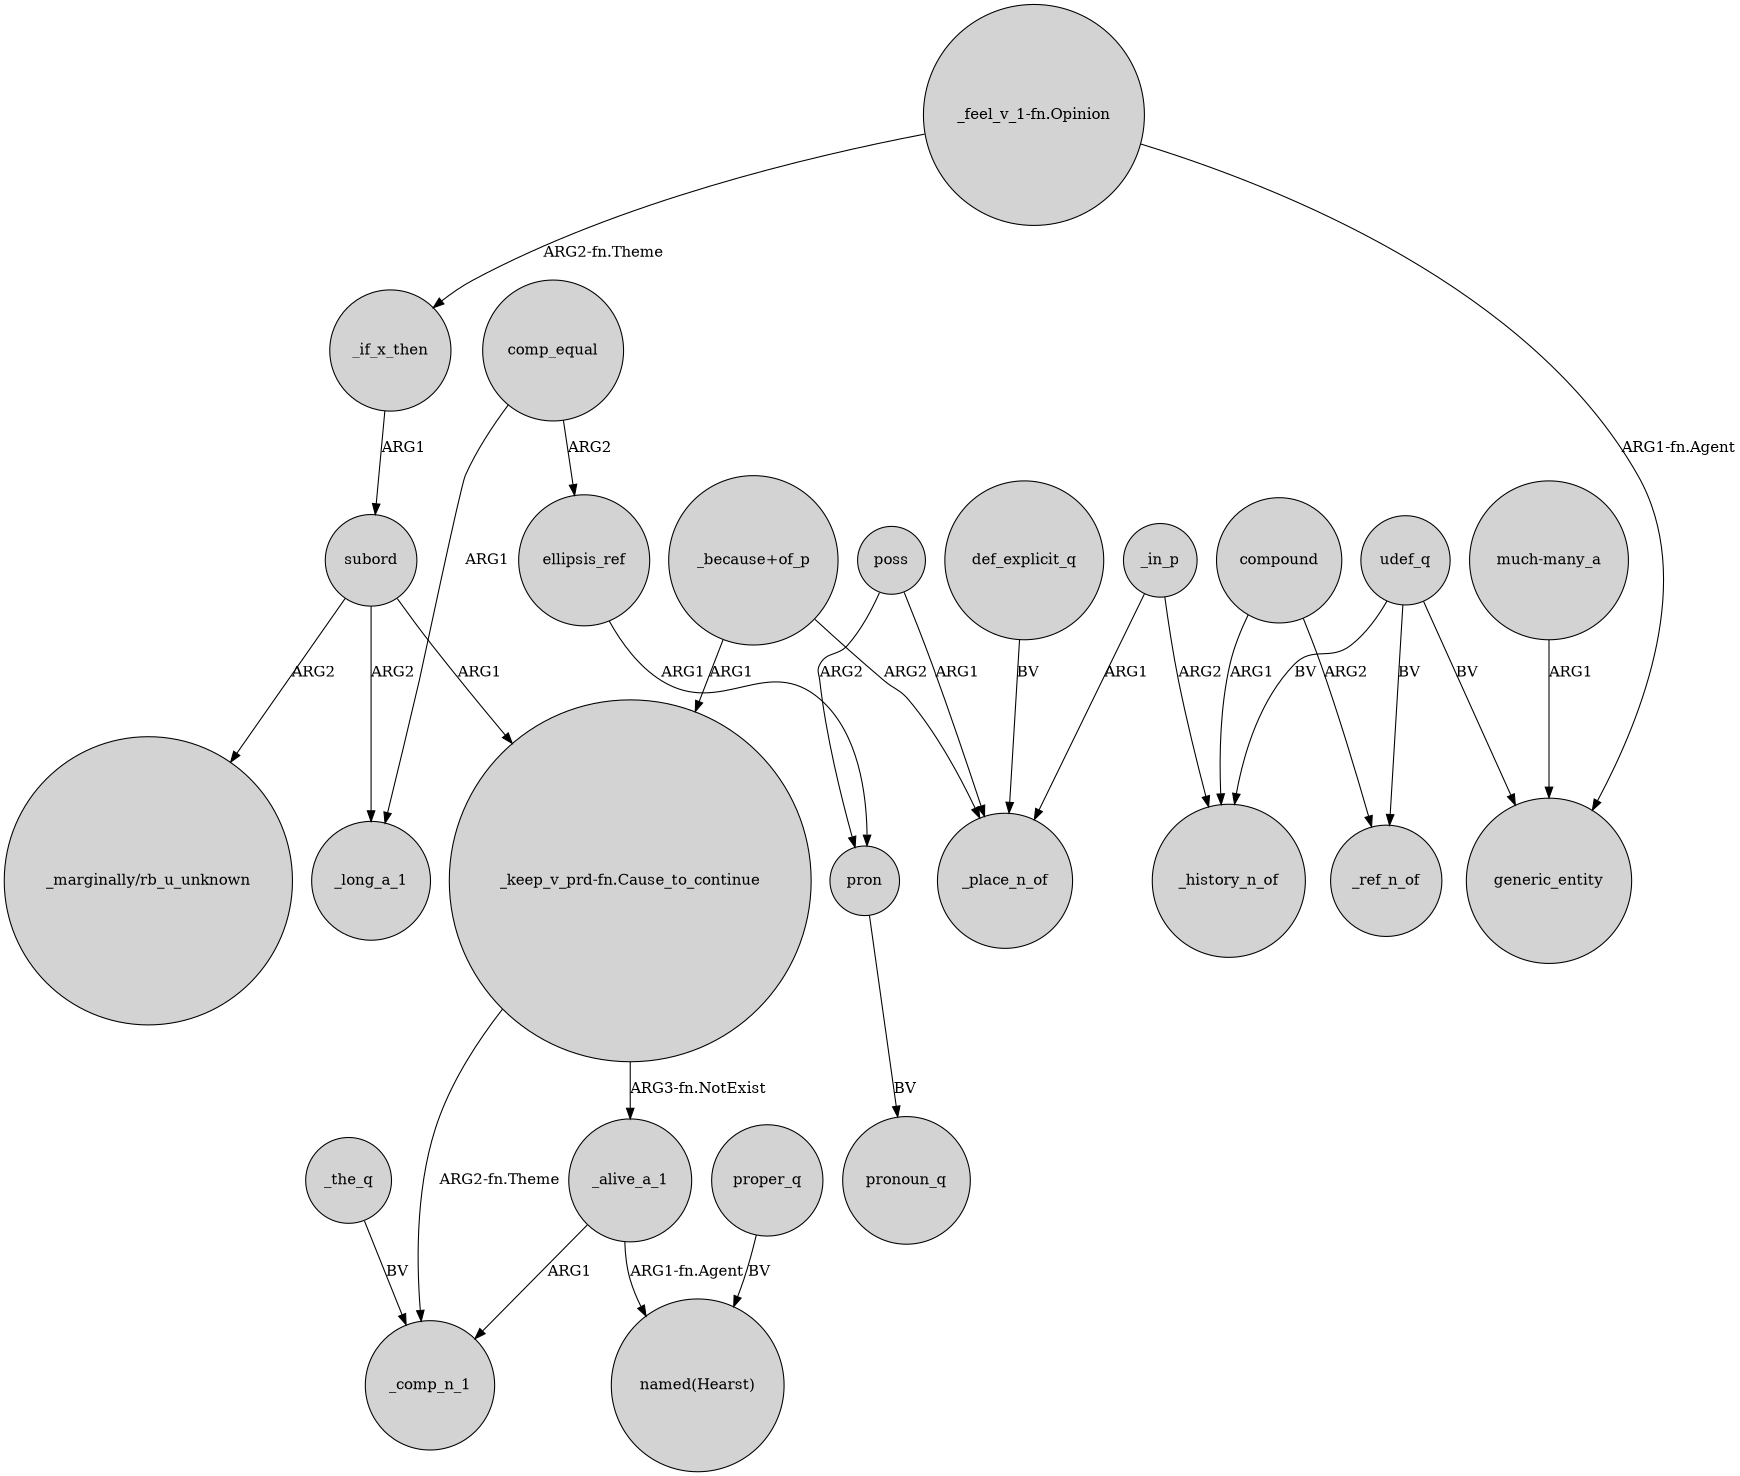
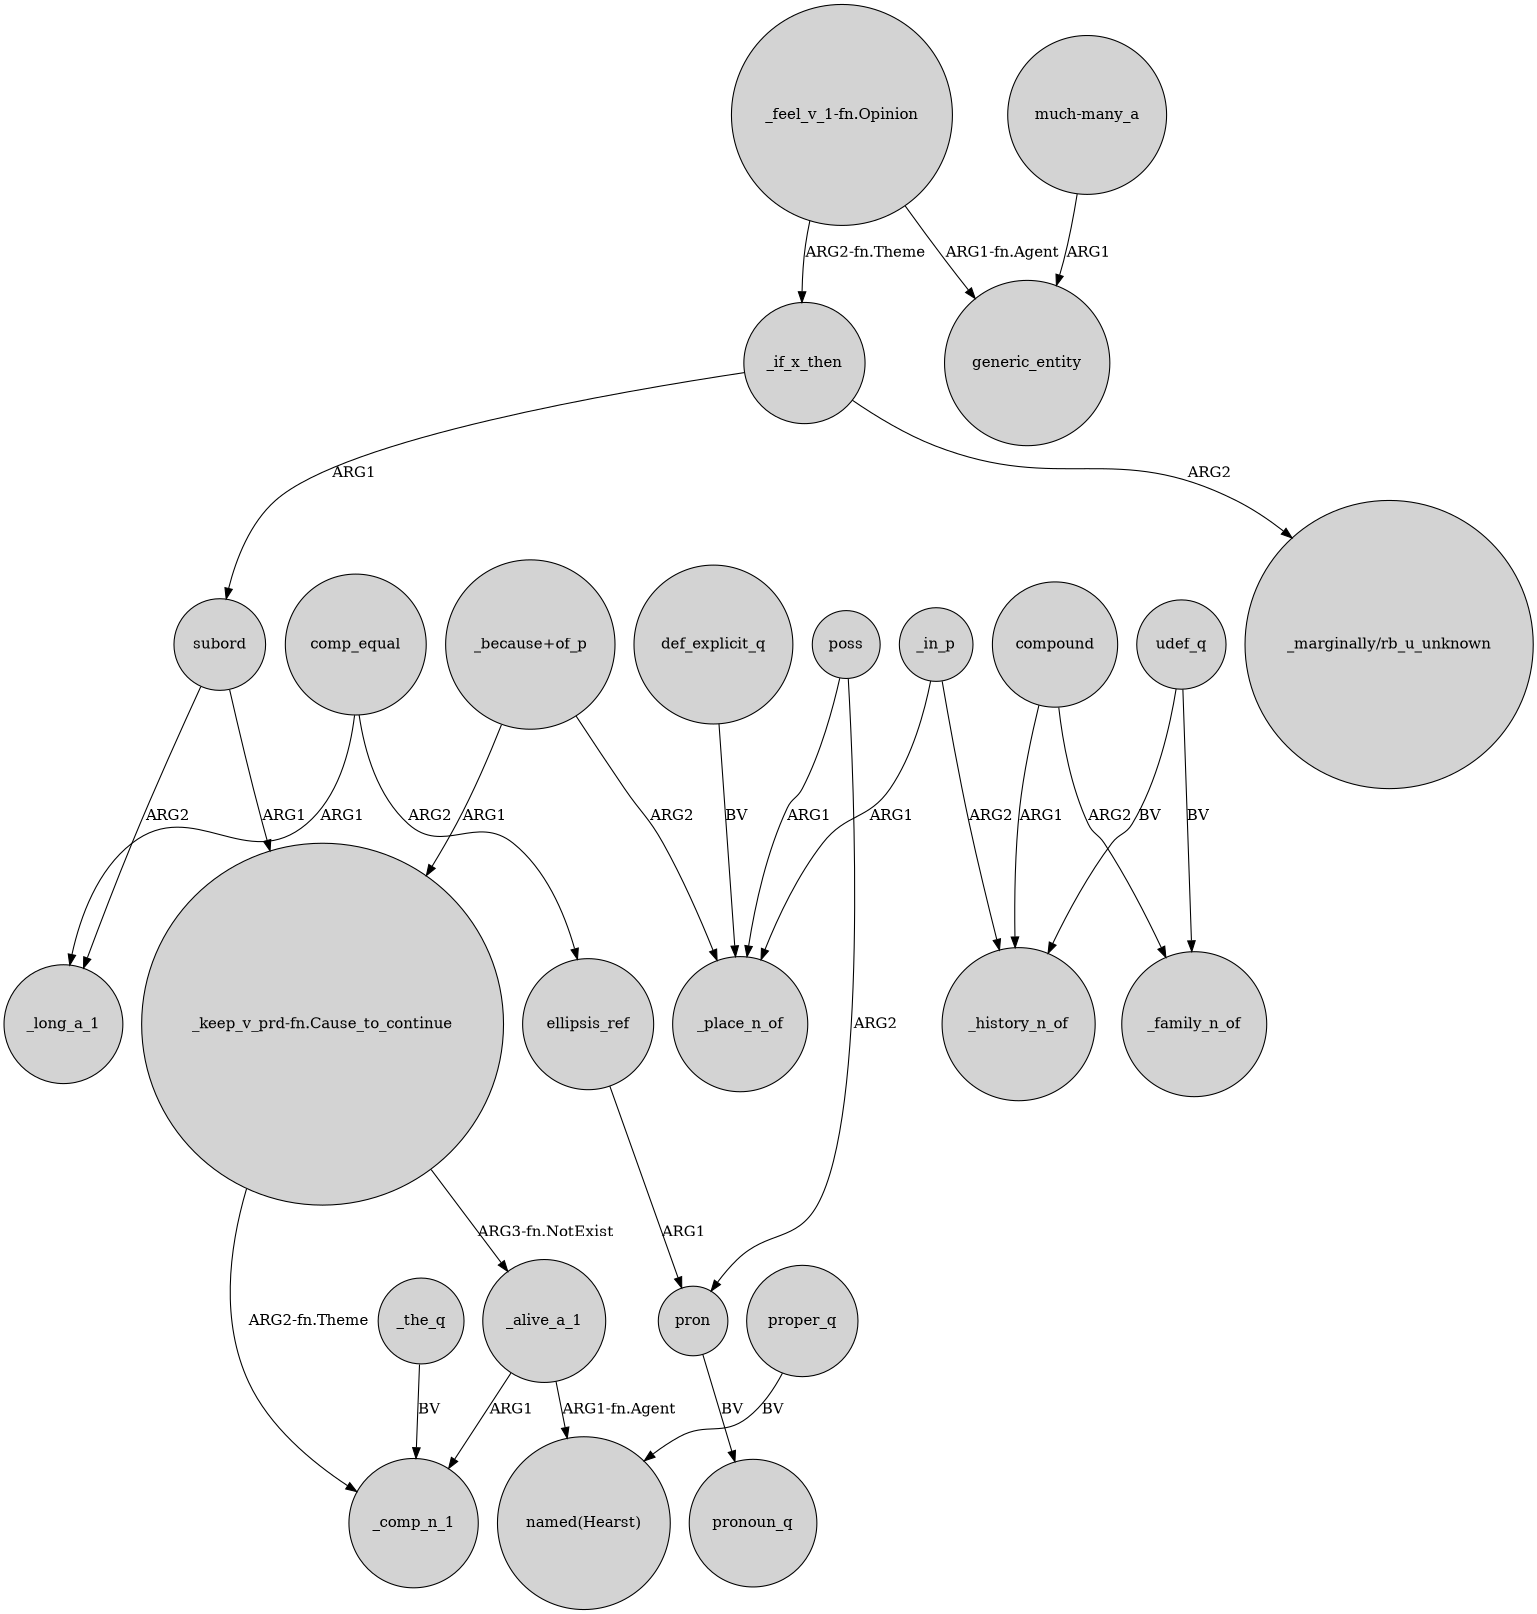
(291, 676) -> (1067, 469)
(1467, 698) -> none
(1386, 881) -> (1194, 1024)
